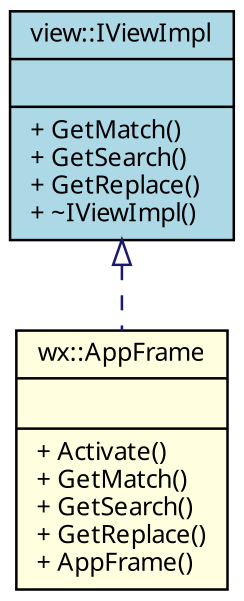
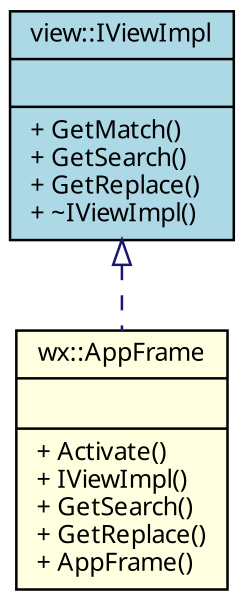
(113, 480) -> (113, 480)
